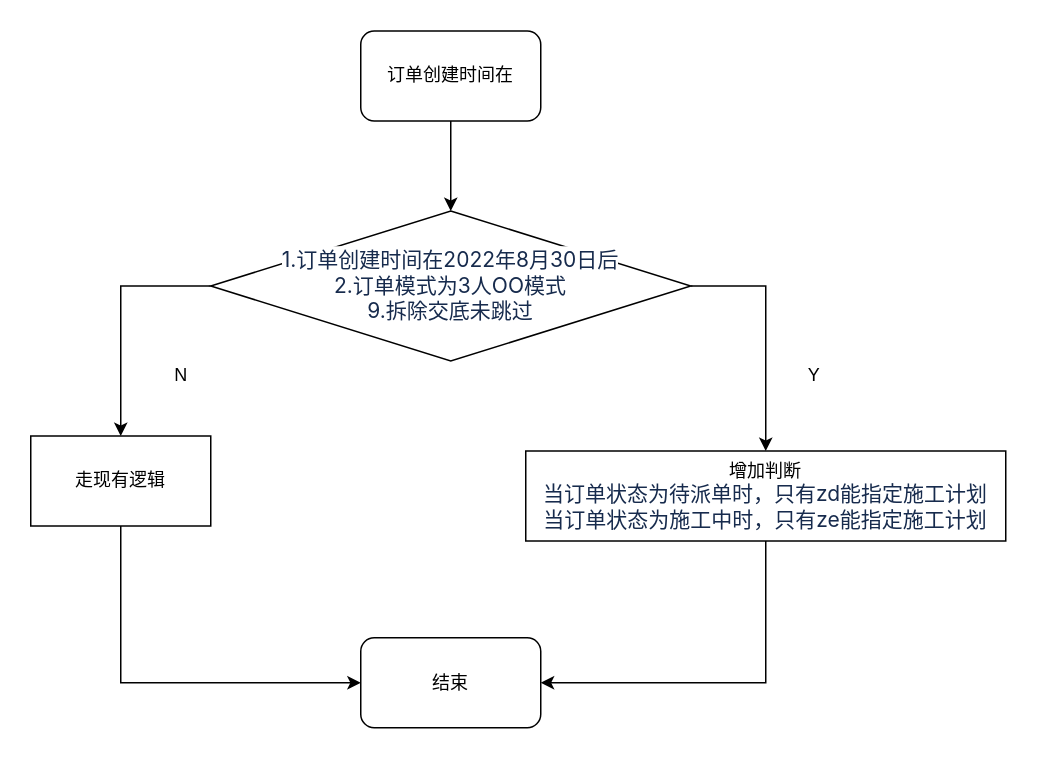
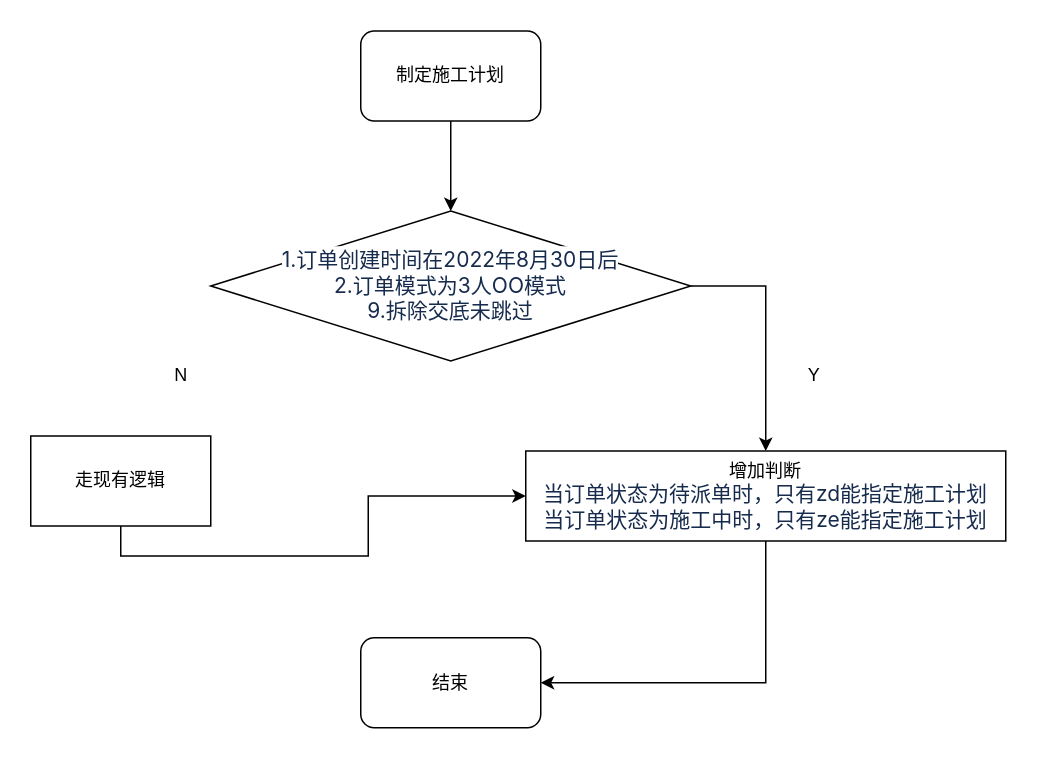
(451, 76) -> (451, 76)
(121, 311) -> none
(171, 683) -> (346, 556)
